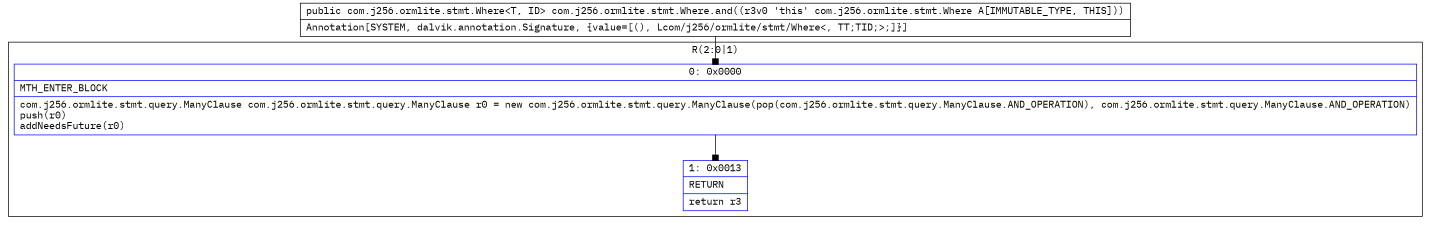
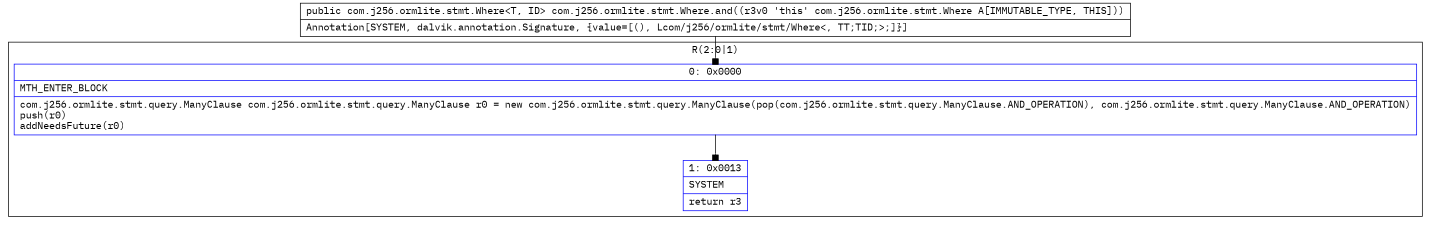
(707, 185) -> (707, 185)
